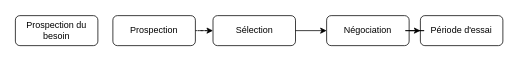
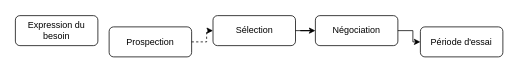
(57, 30) -> (57, 30)
(154, 30) -> (150, 42)
(368, 30) -> (357, 30)
(462, 30) -> (462, 42)
